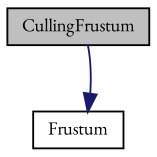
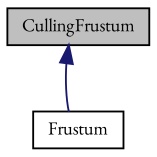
(91, 69) -> (66, 88)
